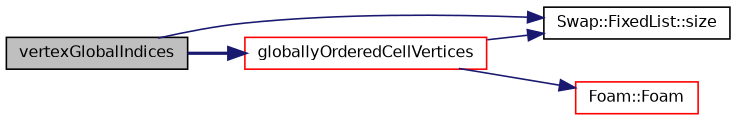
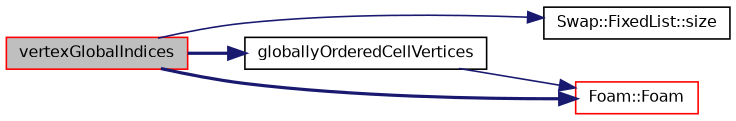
(507, 37) -> none
(97, 53) -> (97, 53)
(366, 53) -> (366, 53)
none -> (359, 93)
